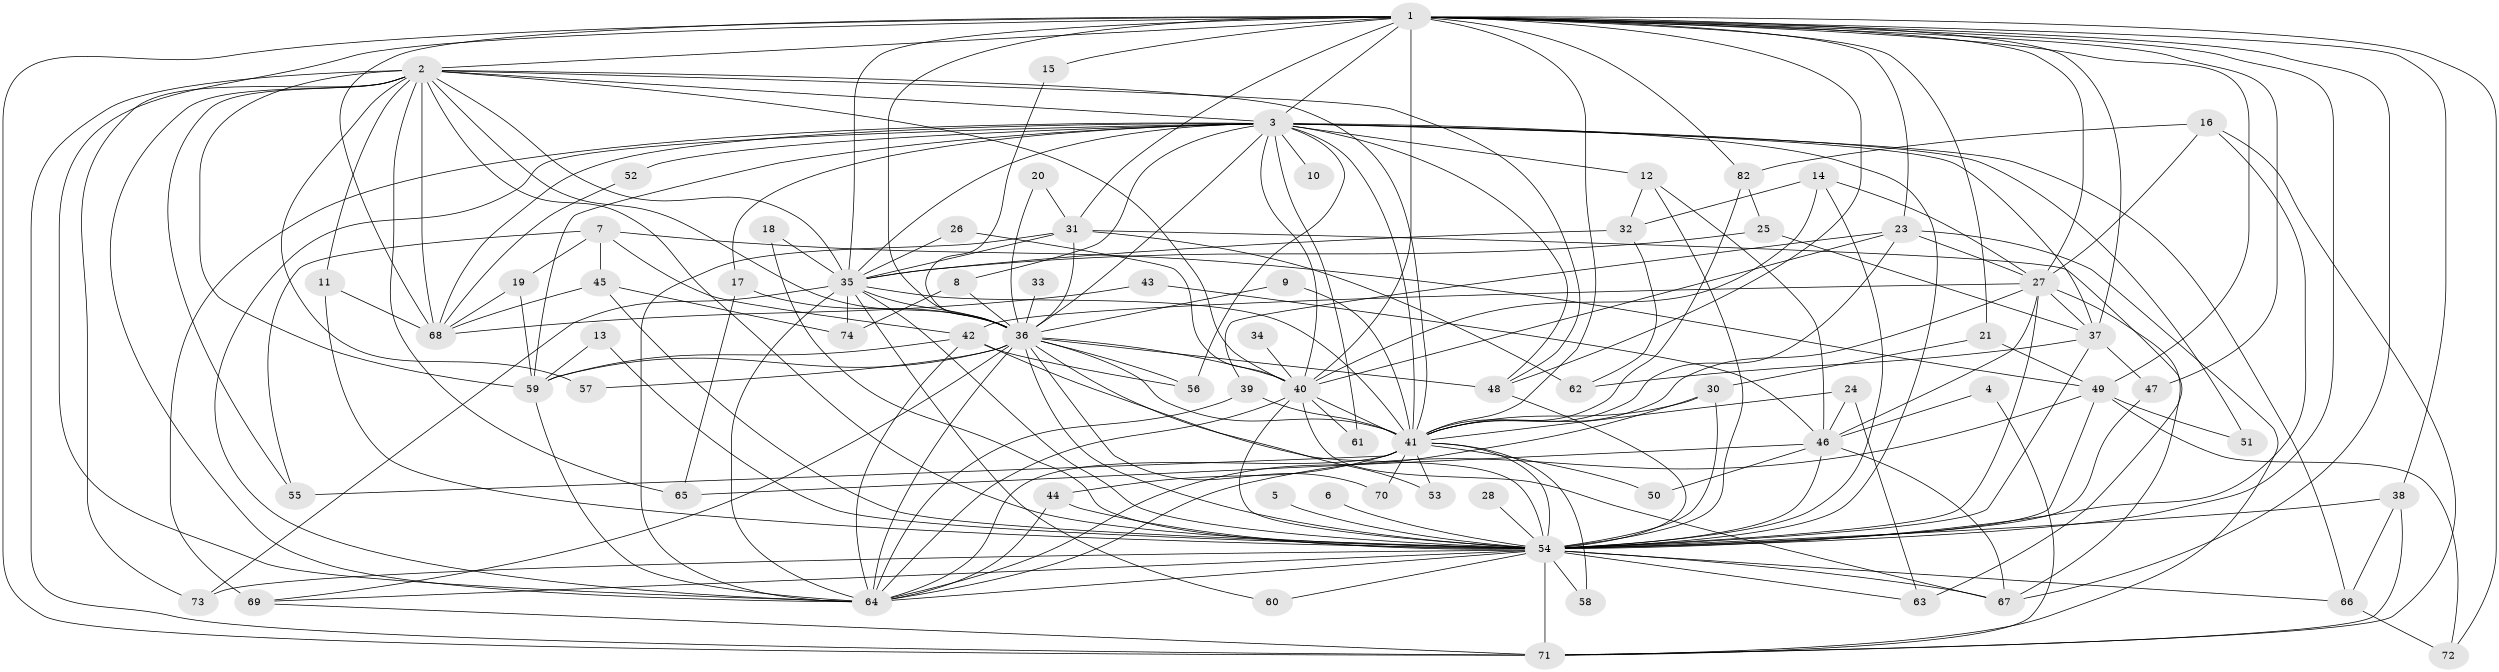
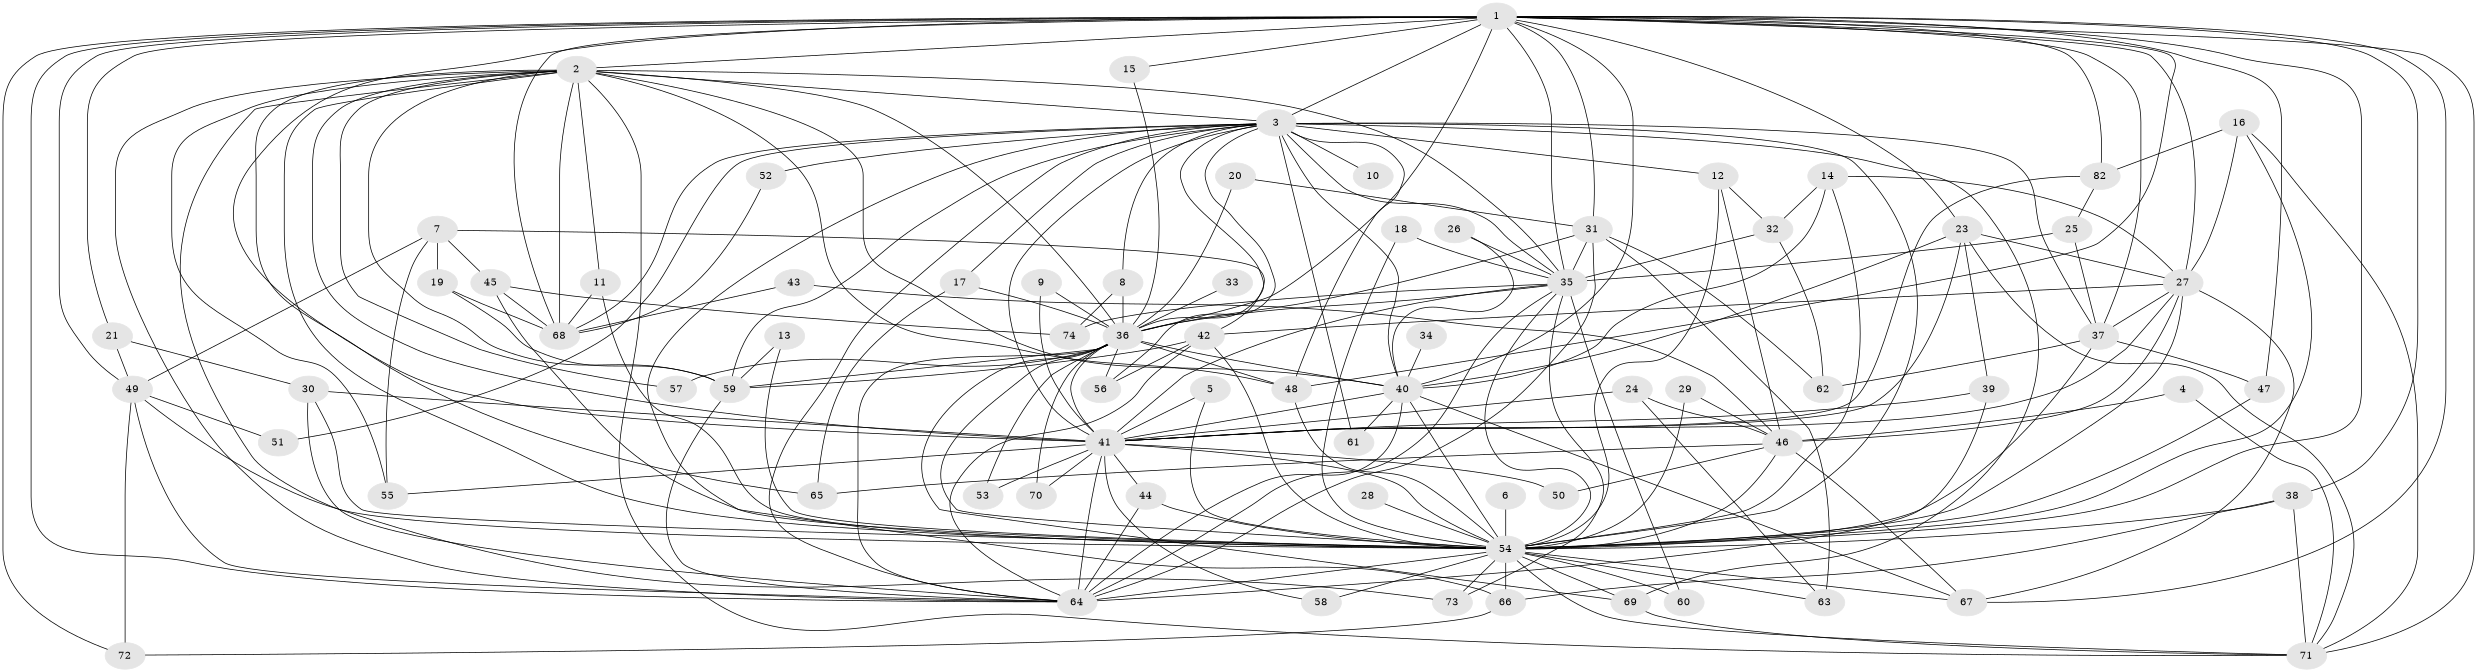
none -> (1686, 389)
none -> (1158, 416)
